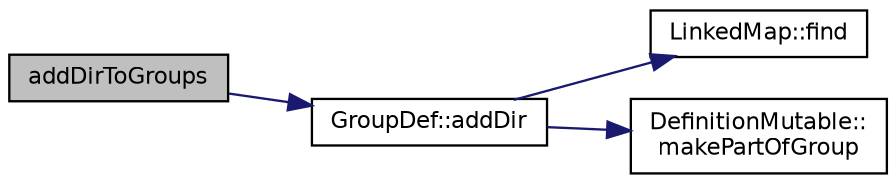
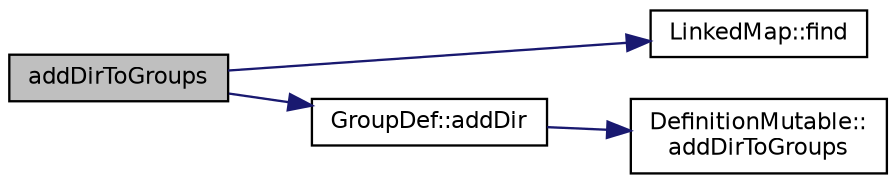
(583, 81) -> (427, 57)
(759, 136) -> (759, 136)
